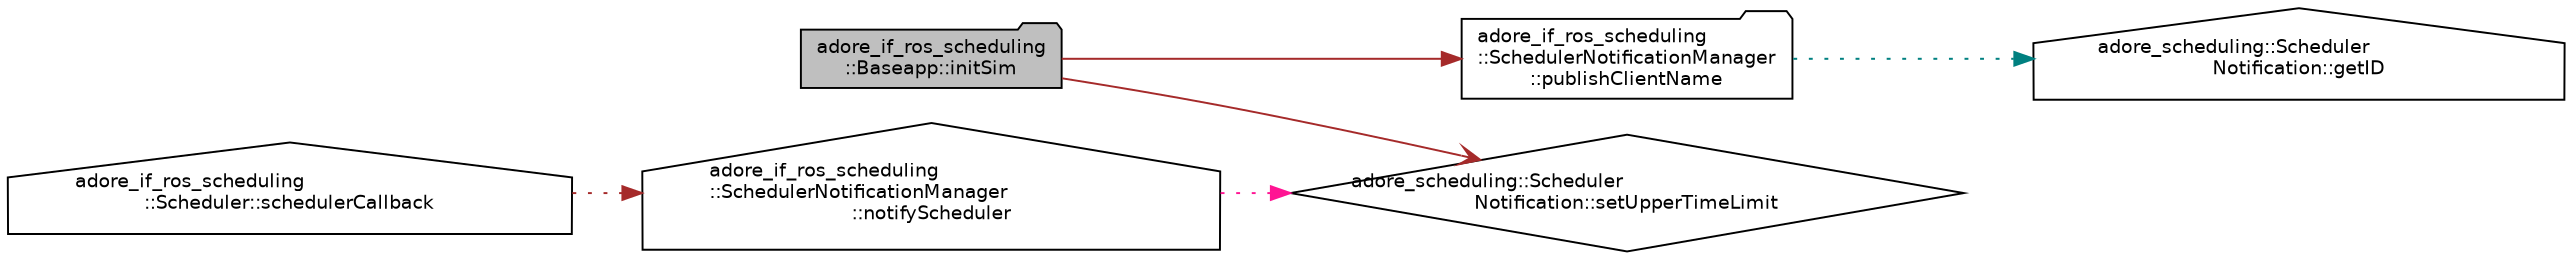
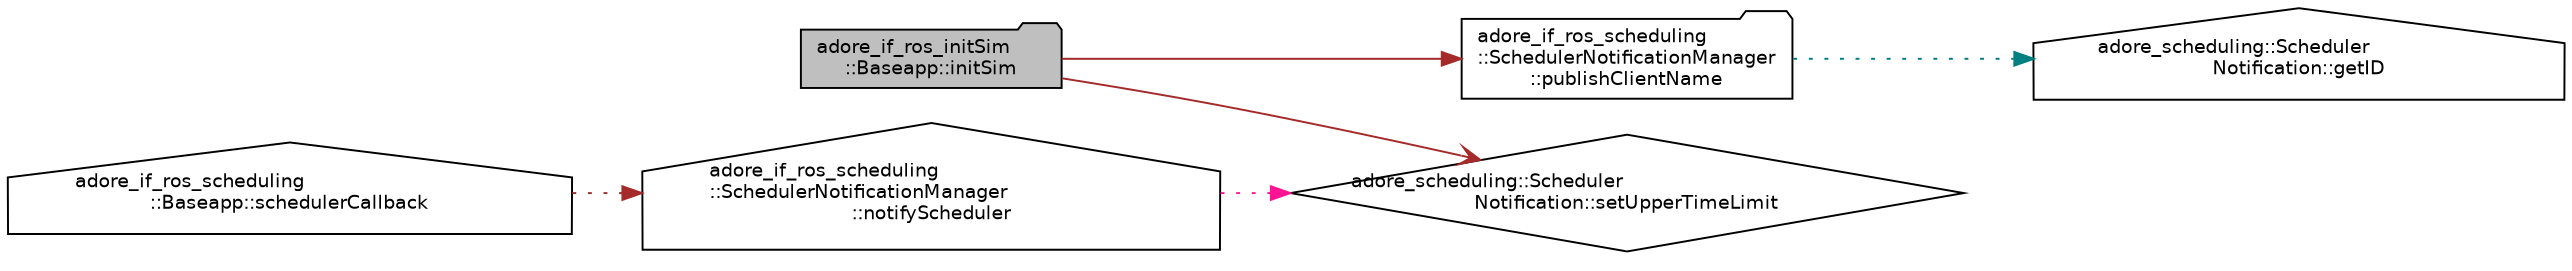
(931, 59) -> (931, 59)
(290, 193) -> (290, 193)
